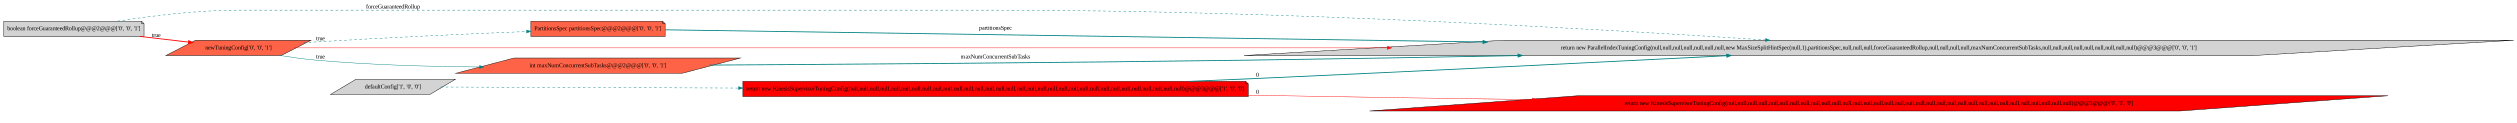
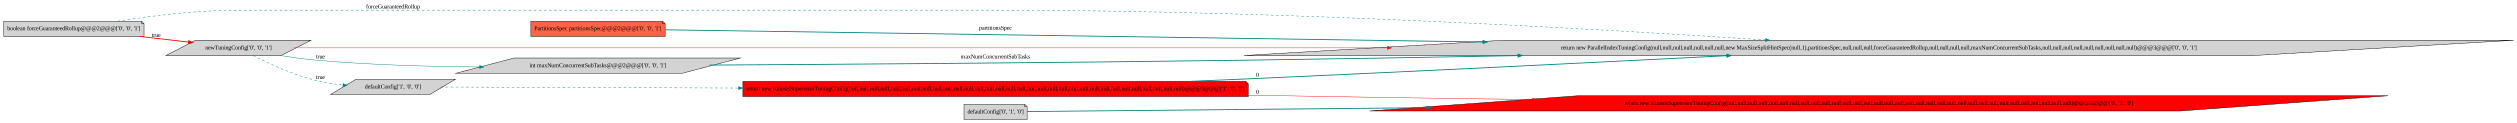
(415, 37) -> (297, 75)
(238, 48) -> (238, 48)
(598, 66) -> (598, 66)
none -> (996, 112)
